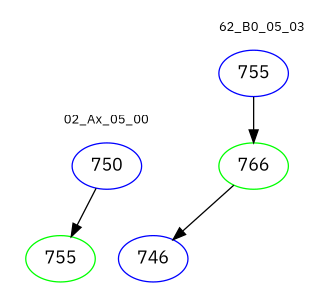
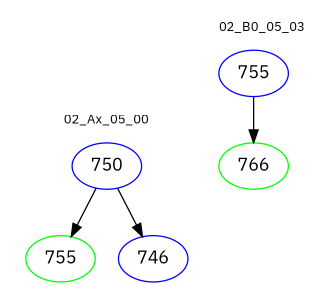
(262, 28) -> (262, 28)
(208, 208) -> (127, 207)
